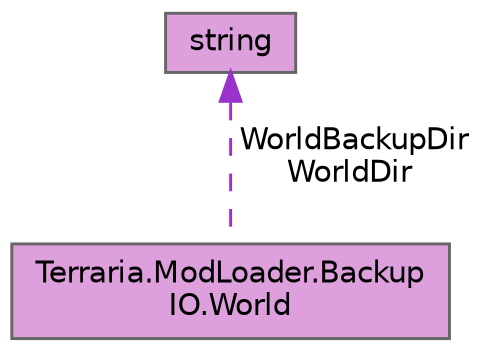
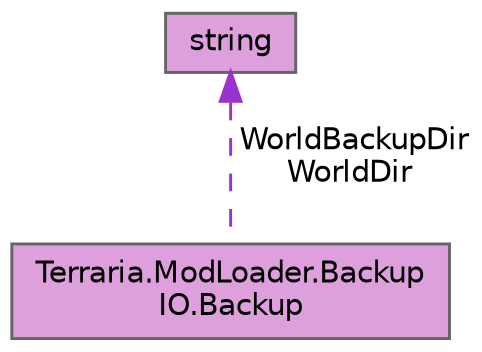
(231, 291) -> (231, 291)
